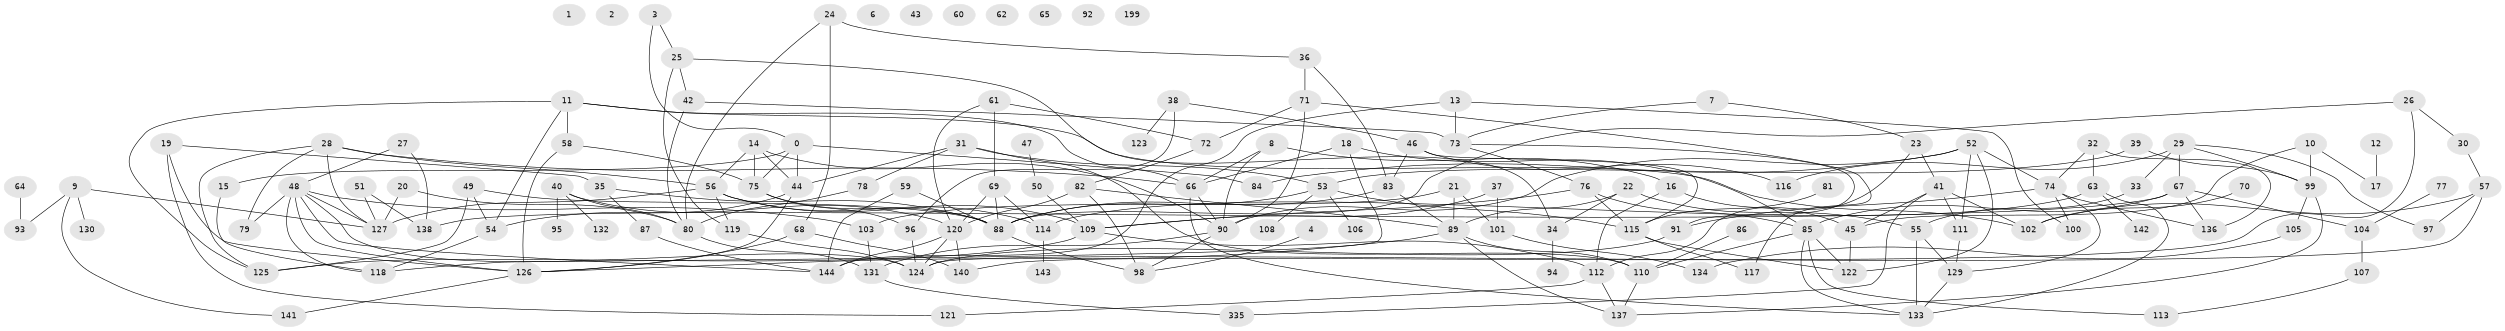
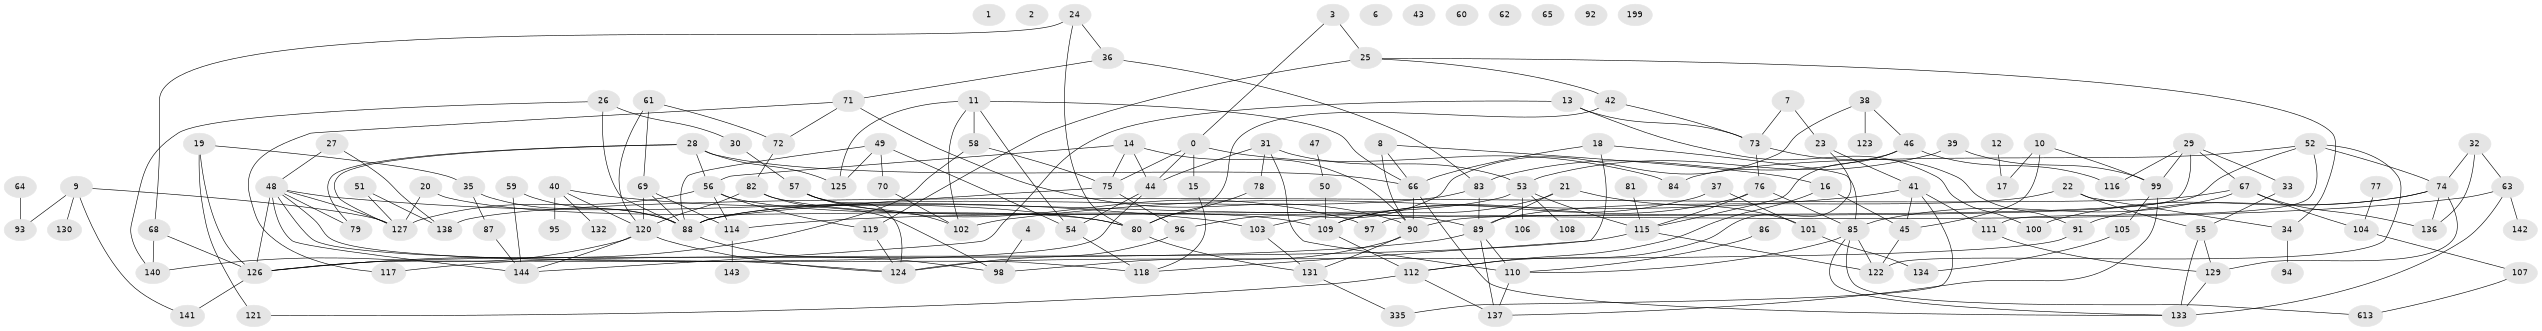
none -> (881, 160)
(678, 261) -> none
(2161, 316) -> (2366, 316)
